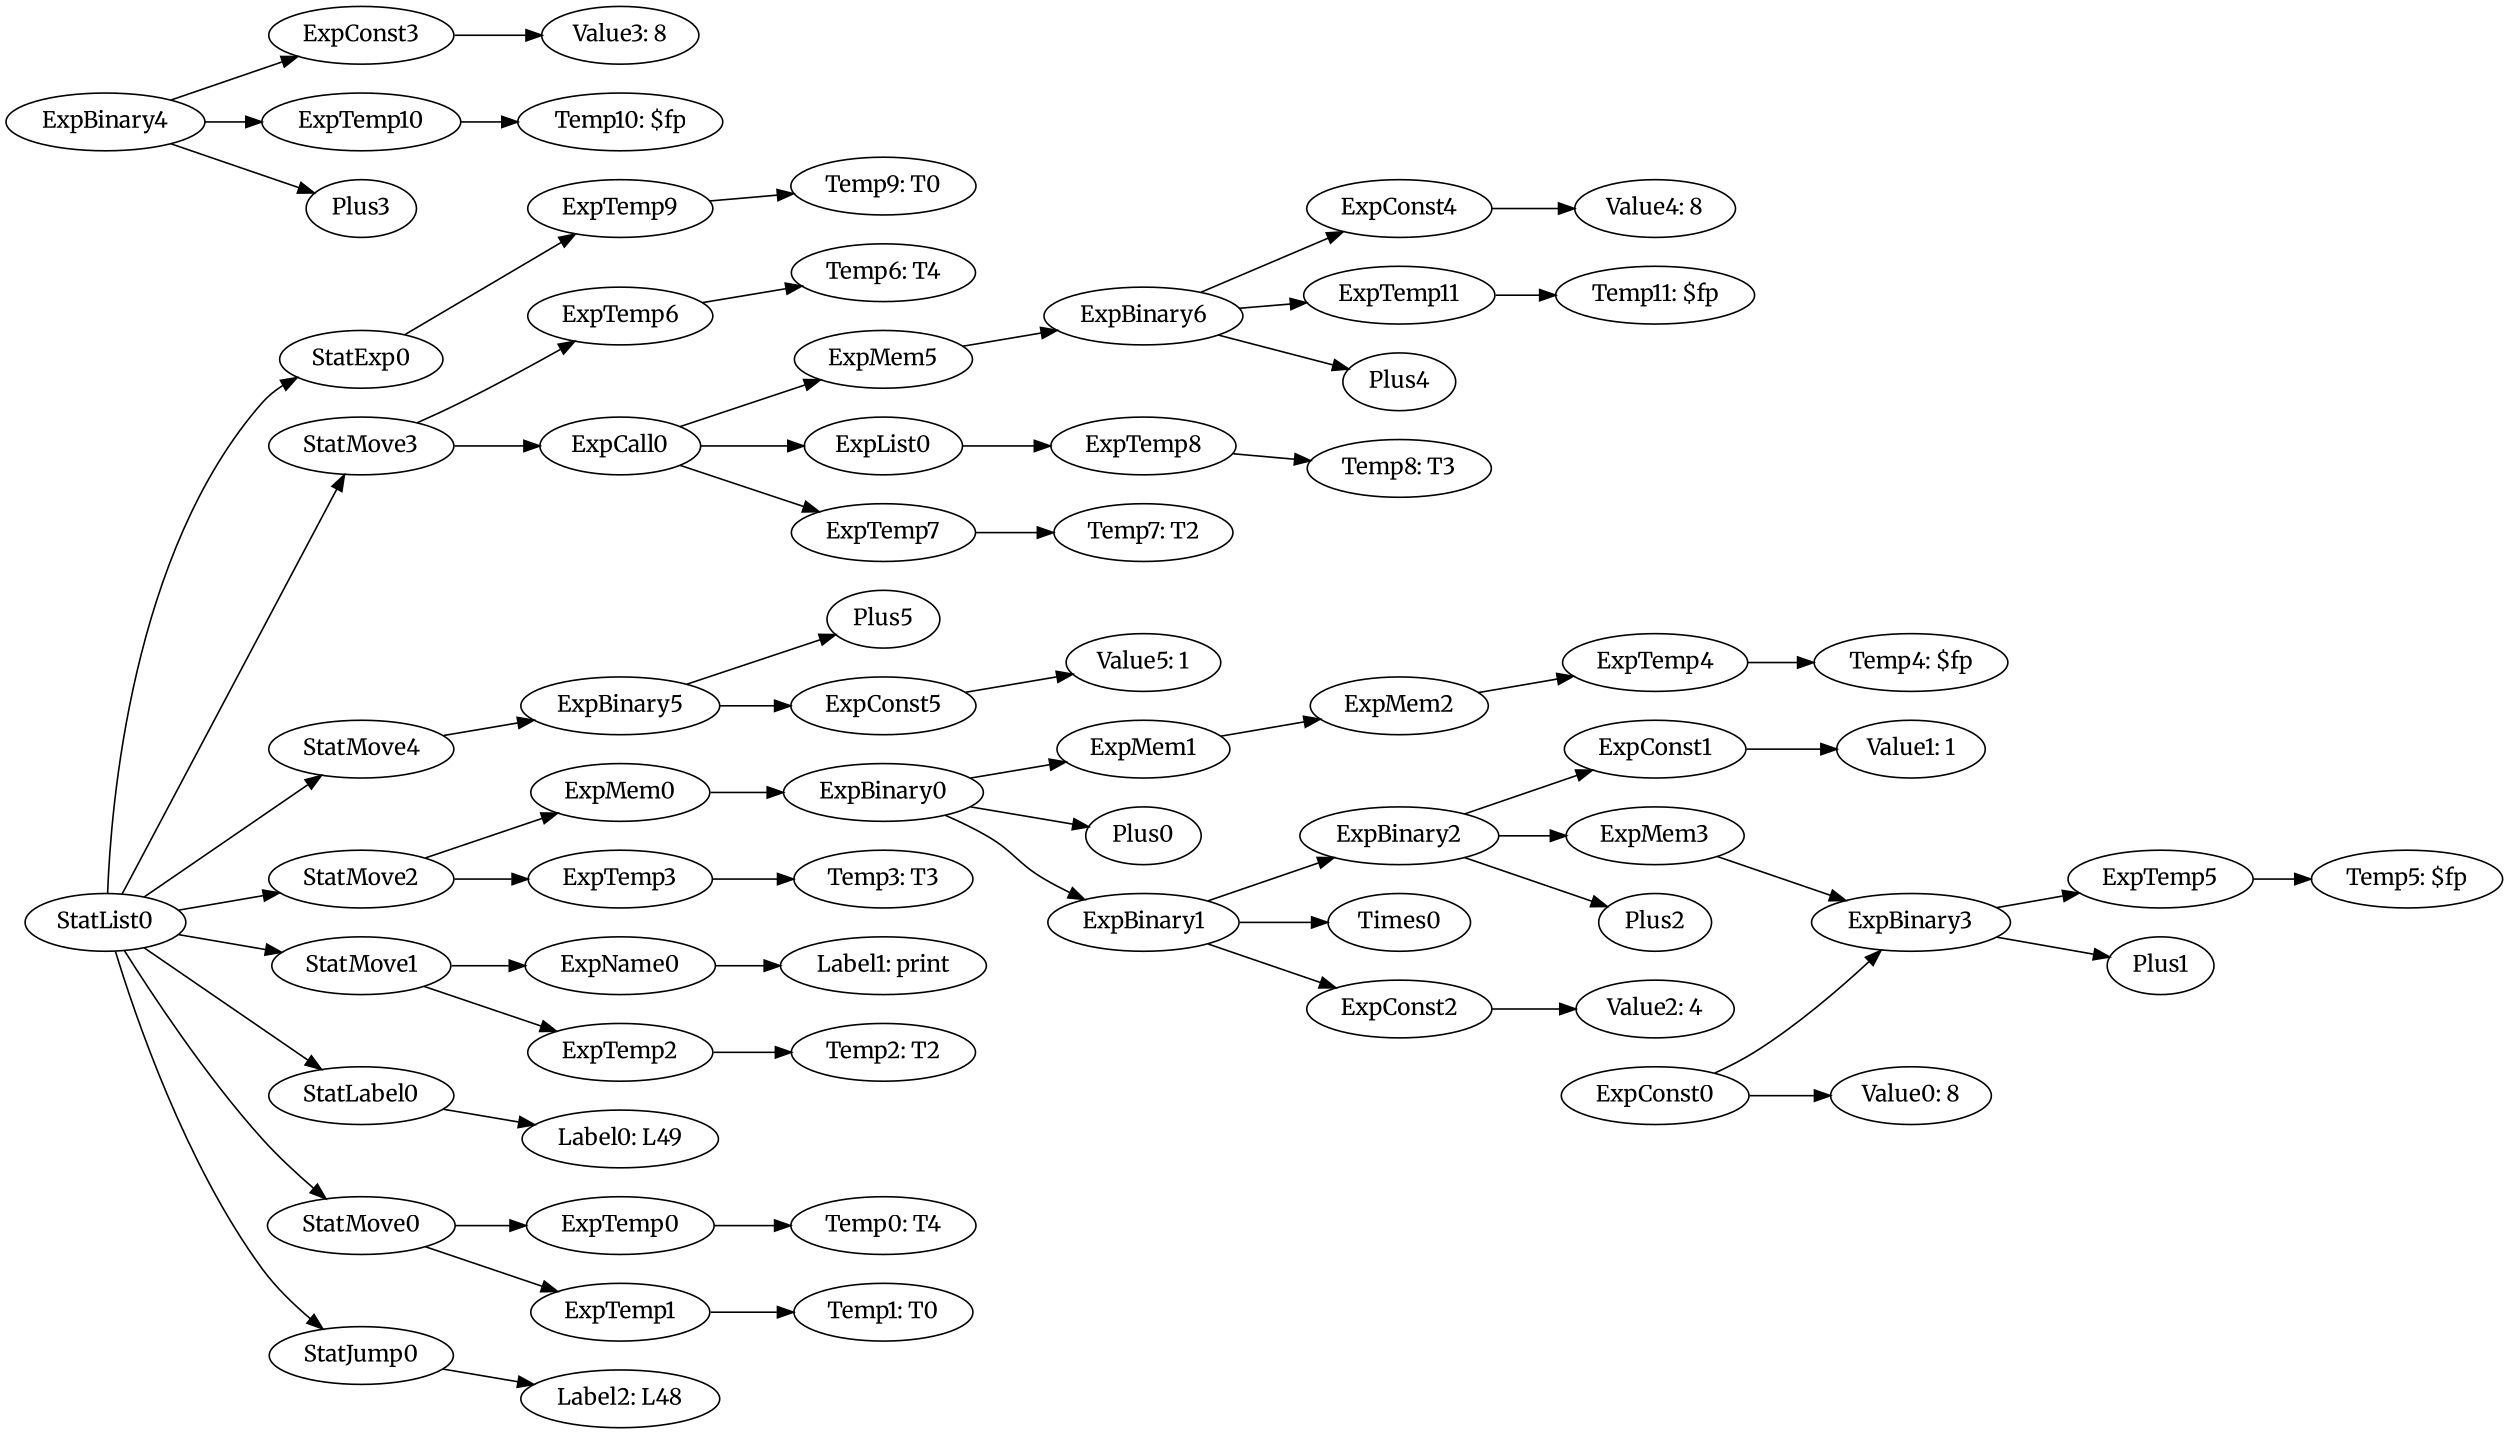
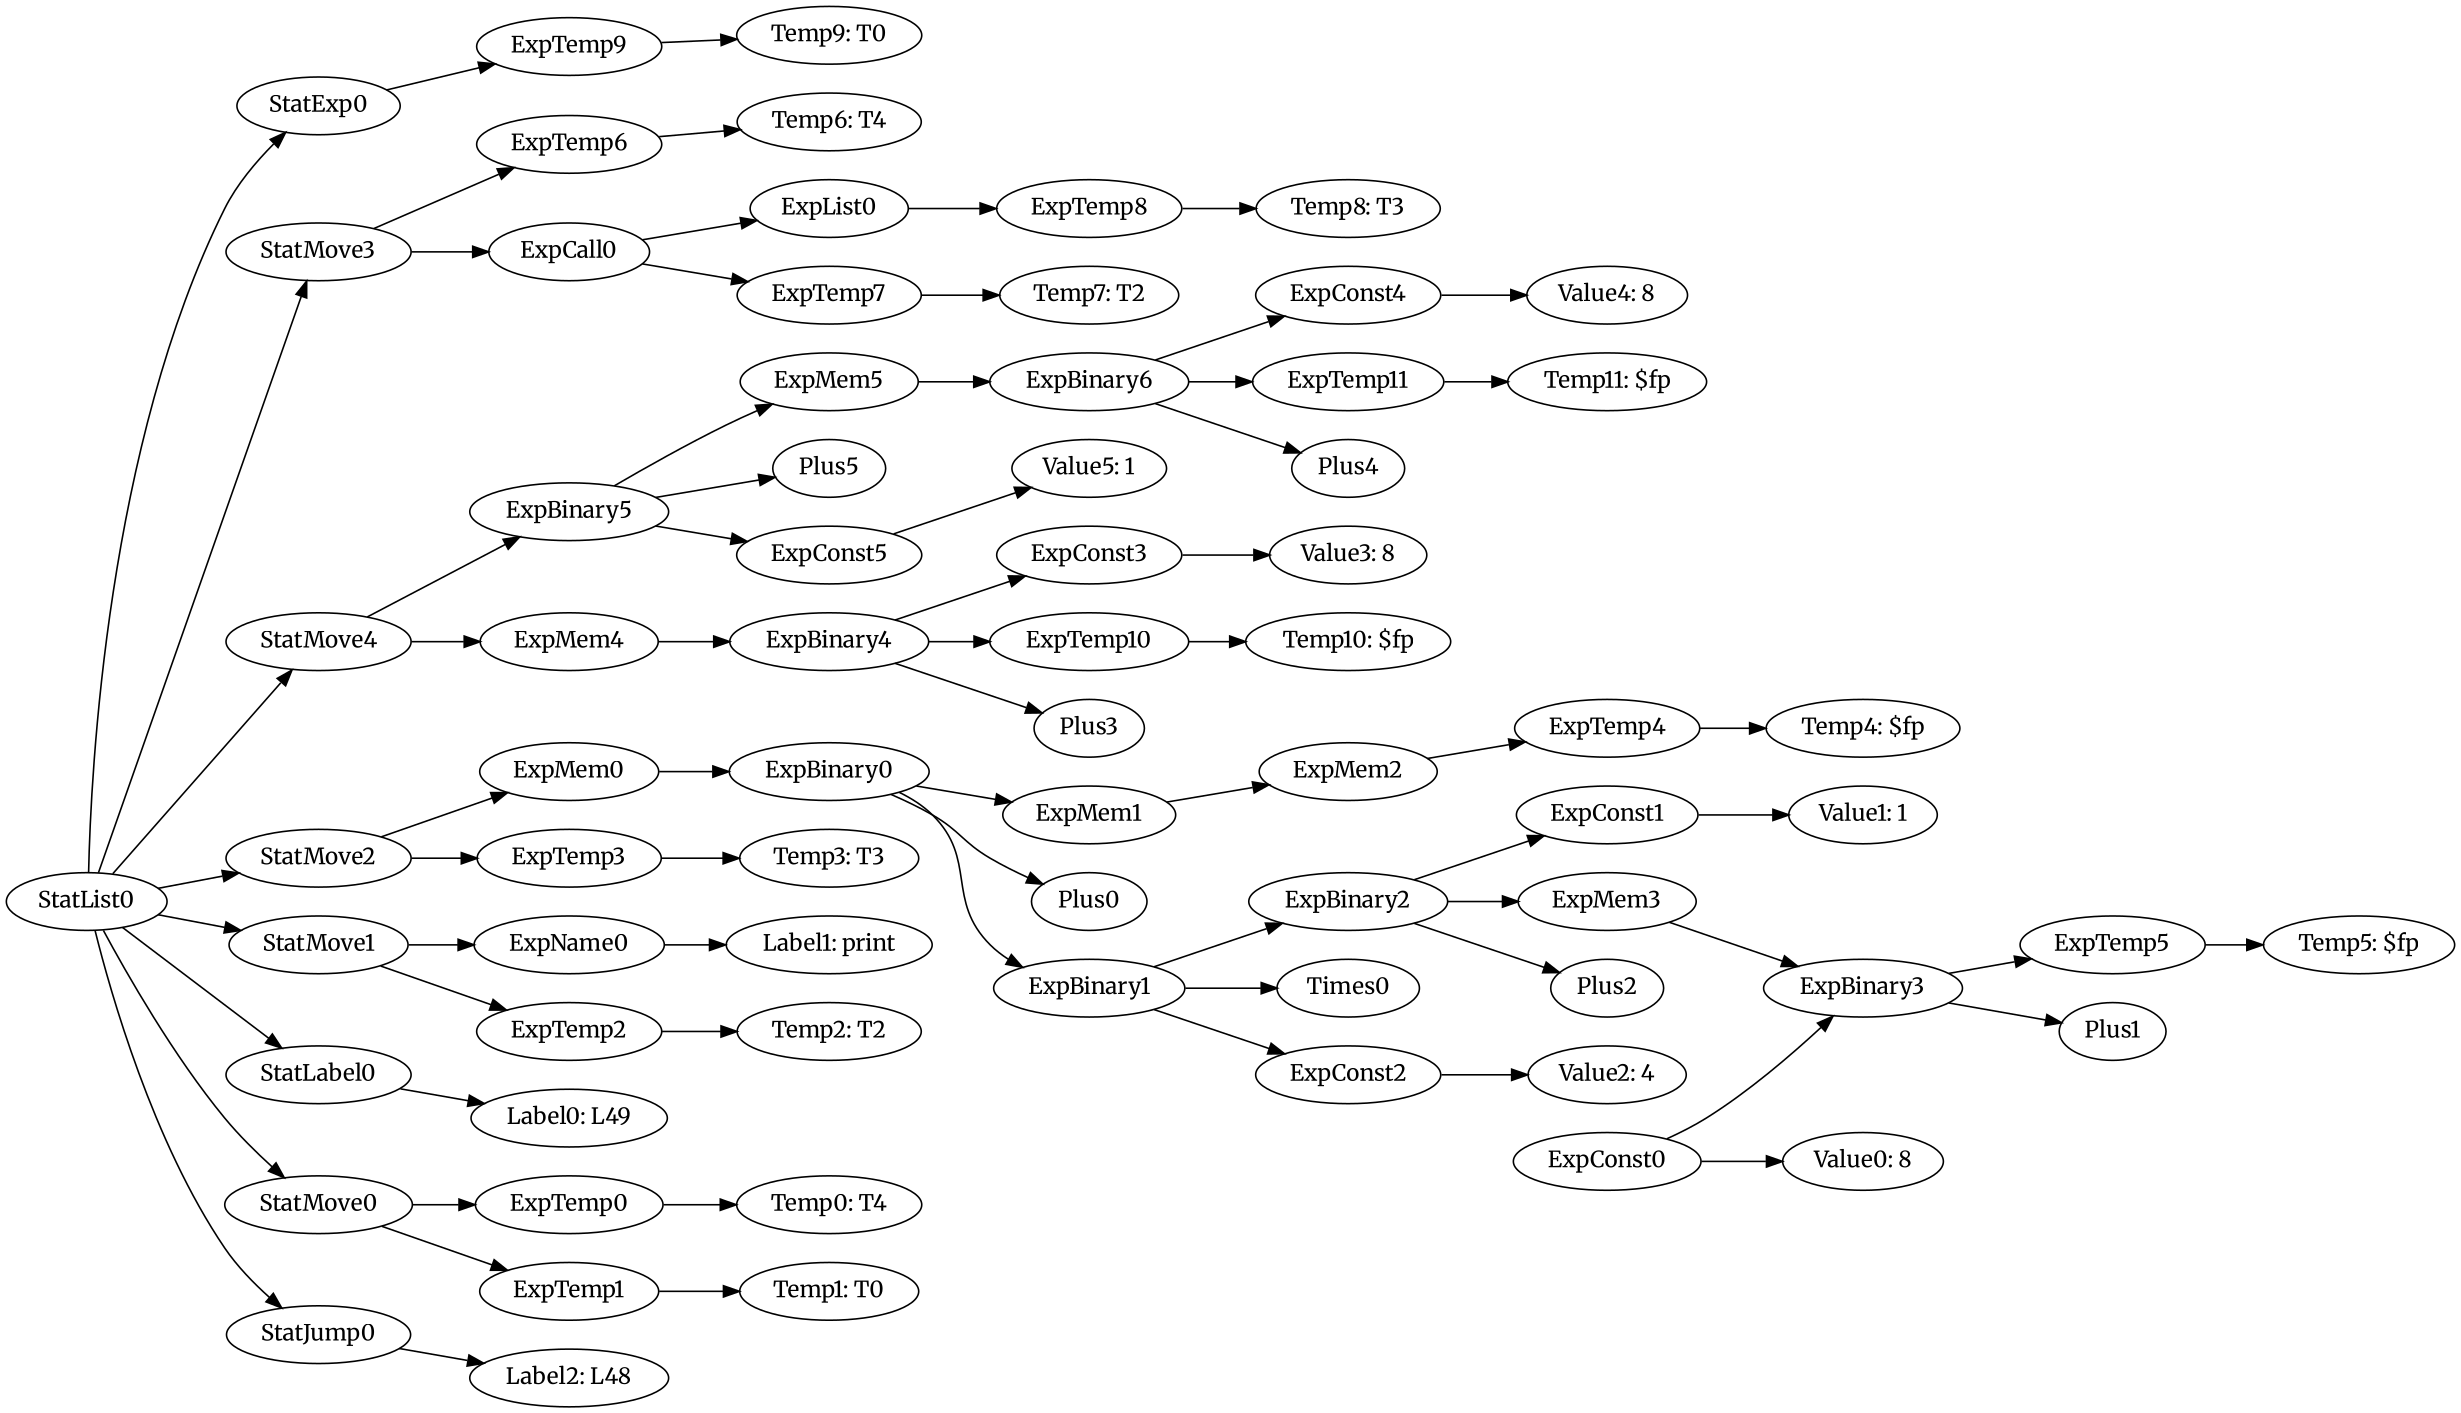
(743, 406) -> (685, 446)
none -> (569, 642)
